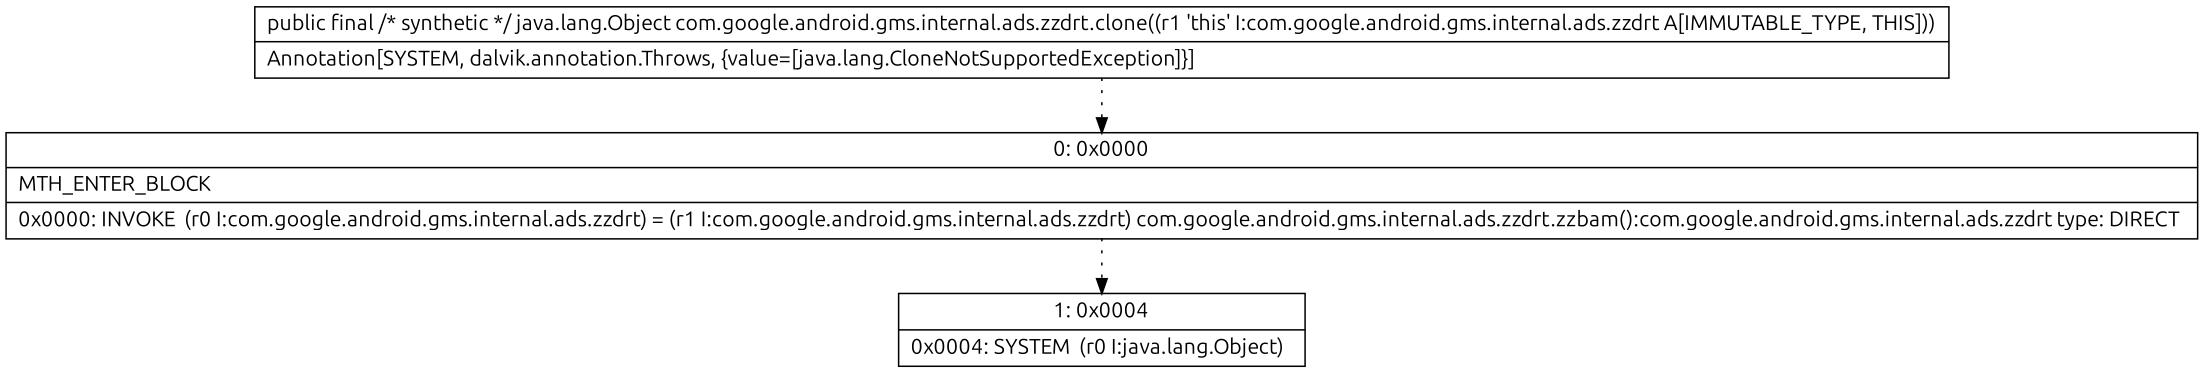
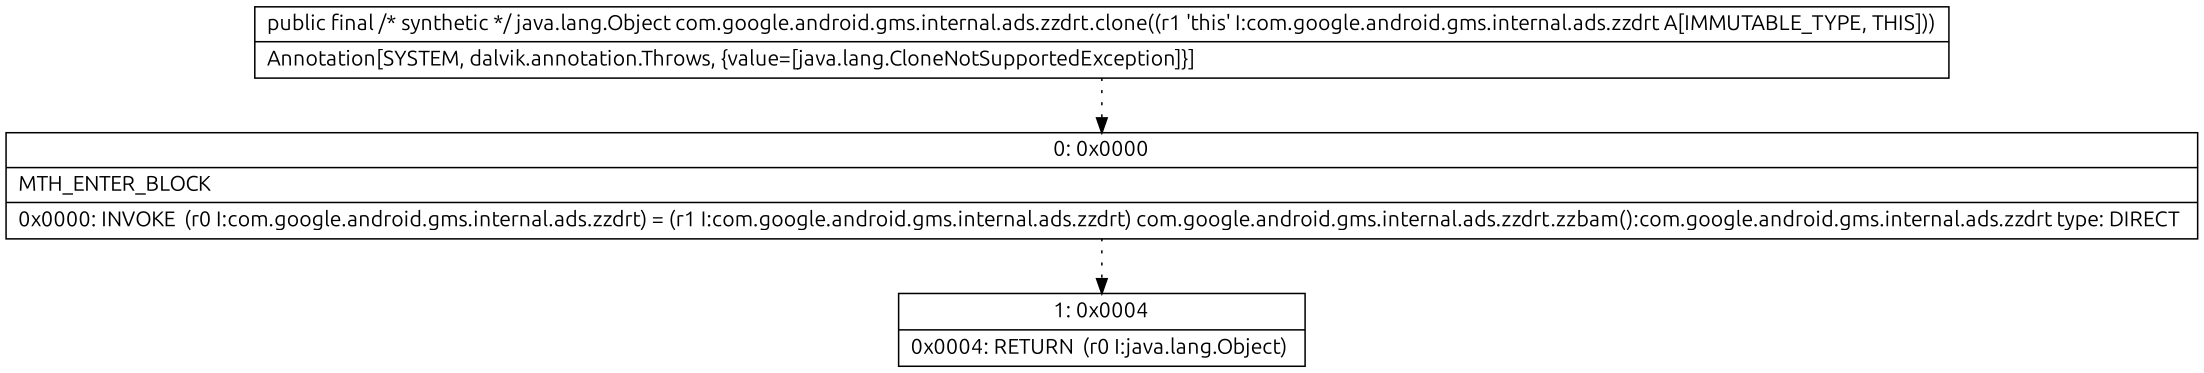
(1100, 347) -> (1102, 347)
